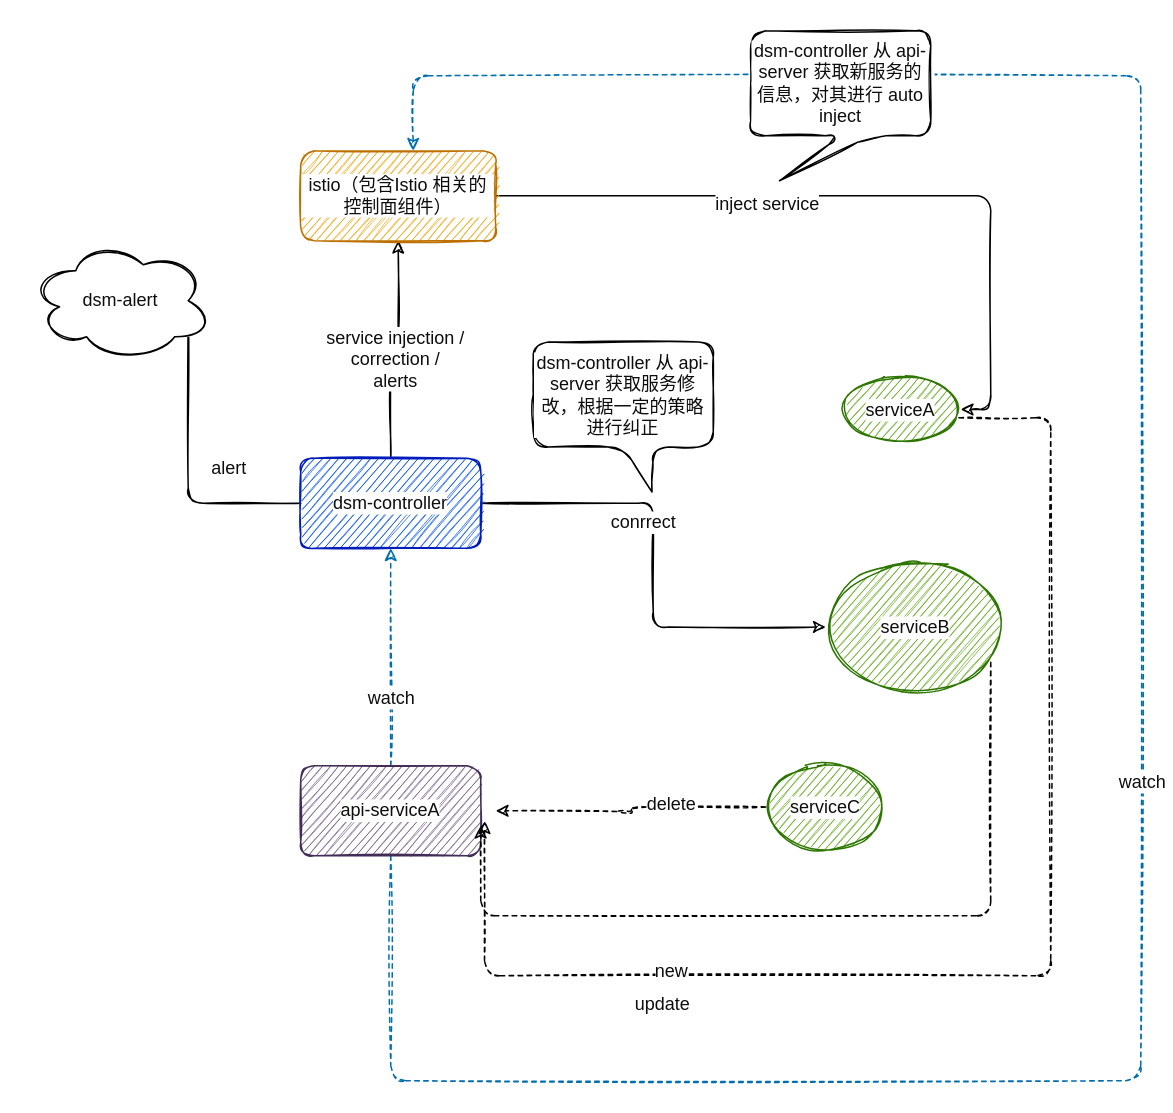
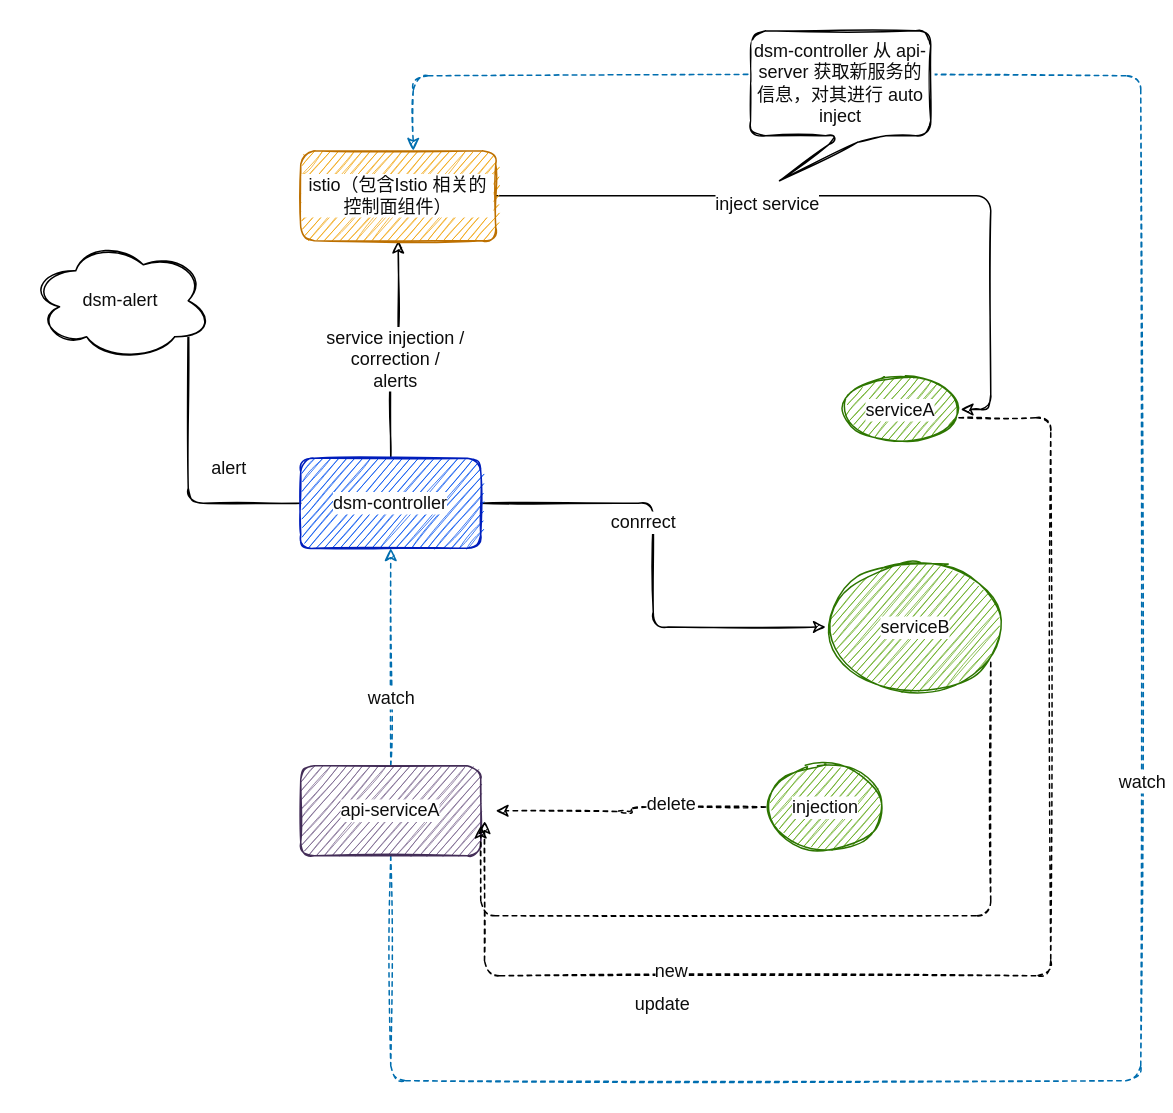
(623, 417) -> none
(826, 808) -> (826, 808)
